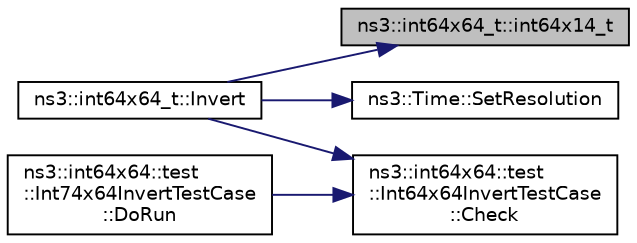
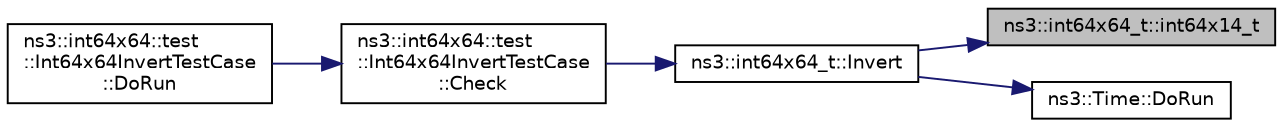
(485, 100) -> (1131, 100)
(271, 136) -> (631, 64)
(140, 195) -> (140, 64)
